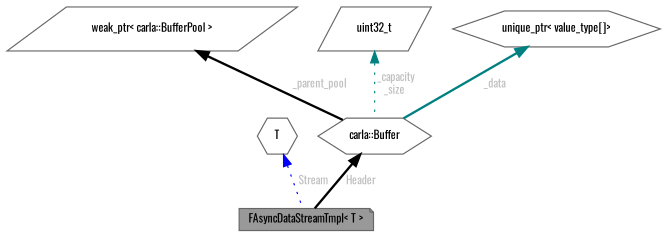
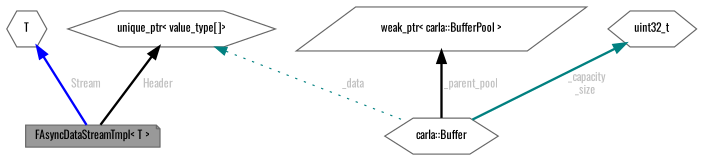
(375, 29) -> (652, 29)
(460, 86) -> (317, 86)
(375, 91) -> (544, 84)
(334, 186) -> (126, 91)
(295, 187) -> (65, 91)
